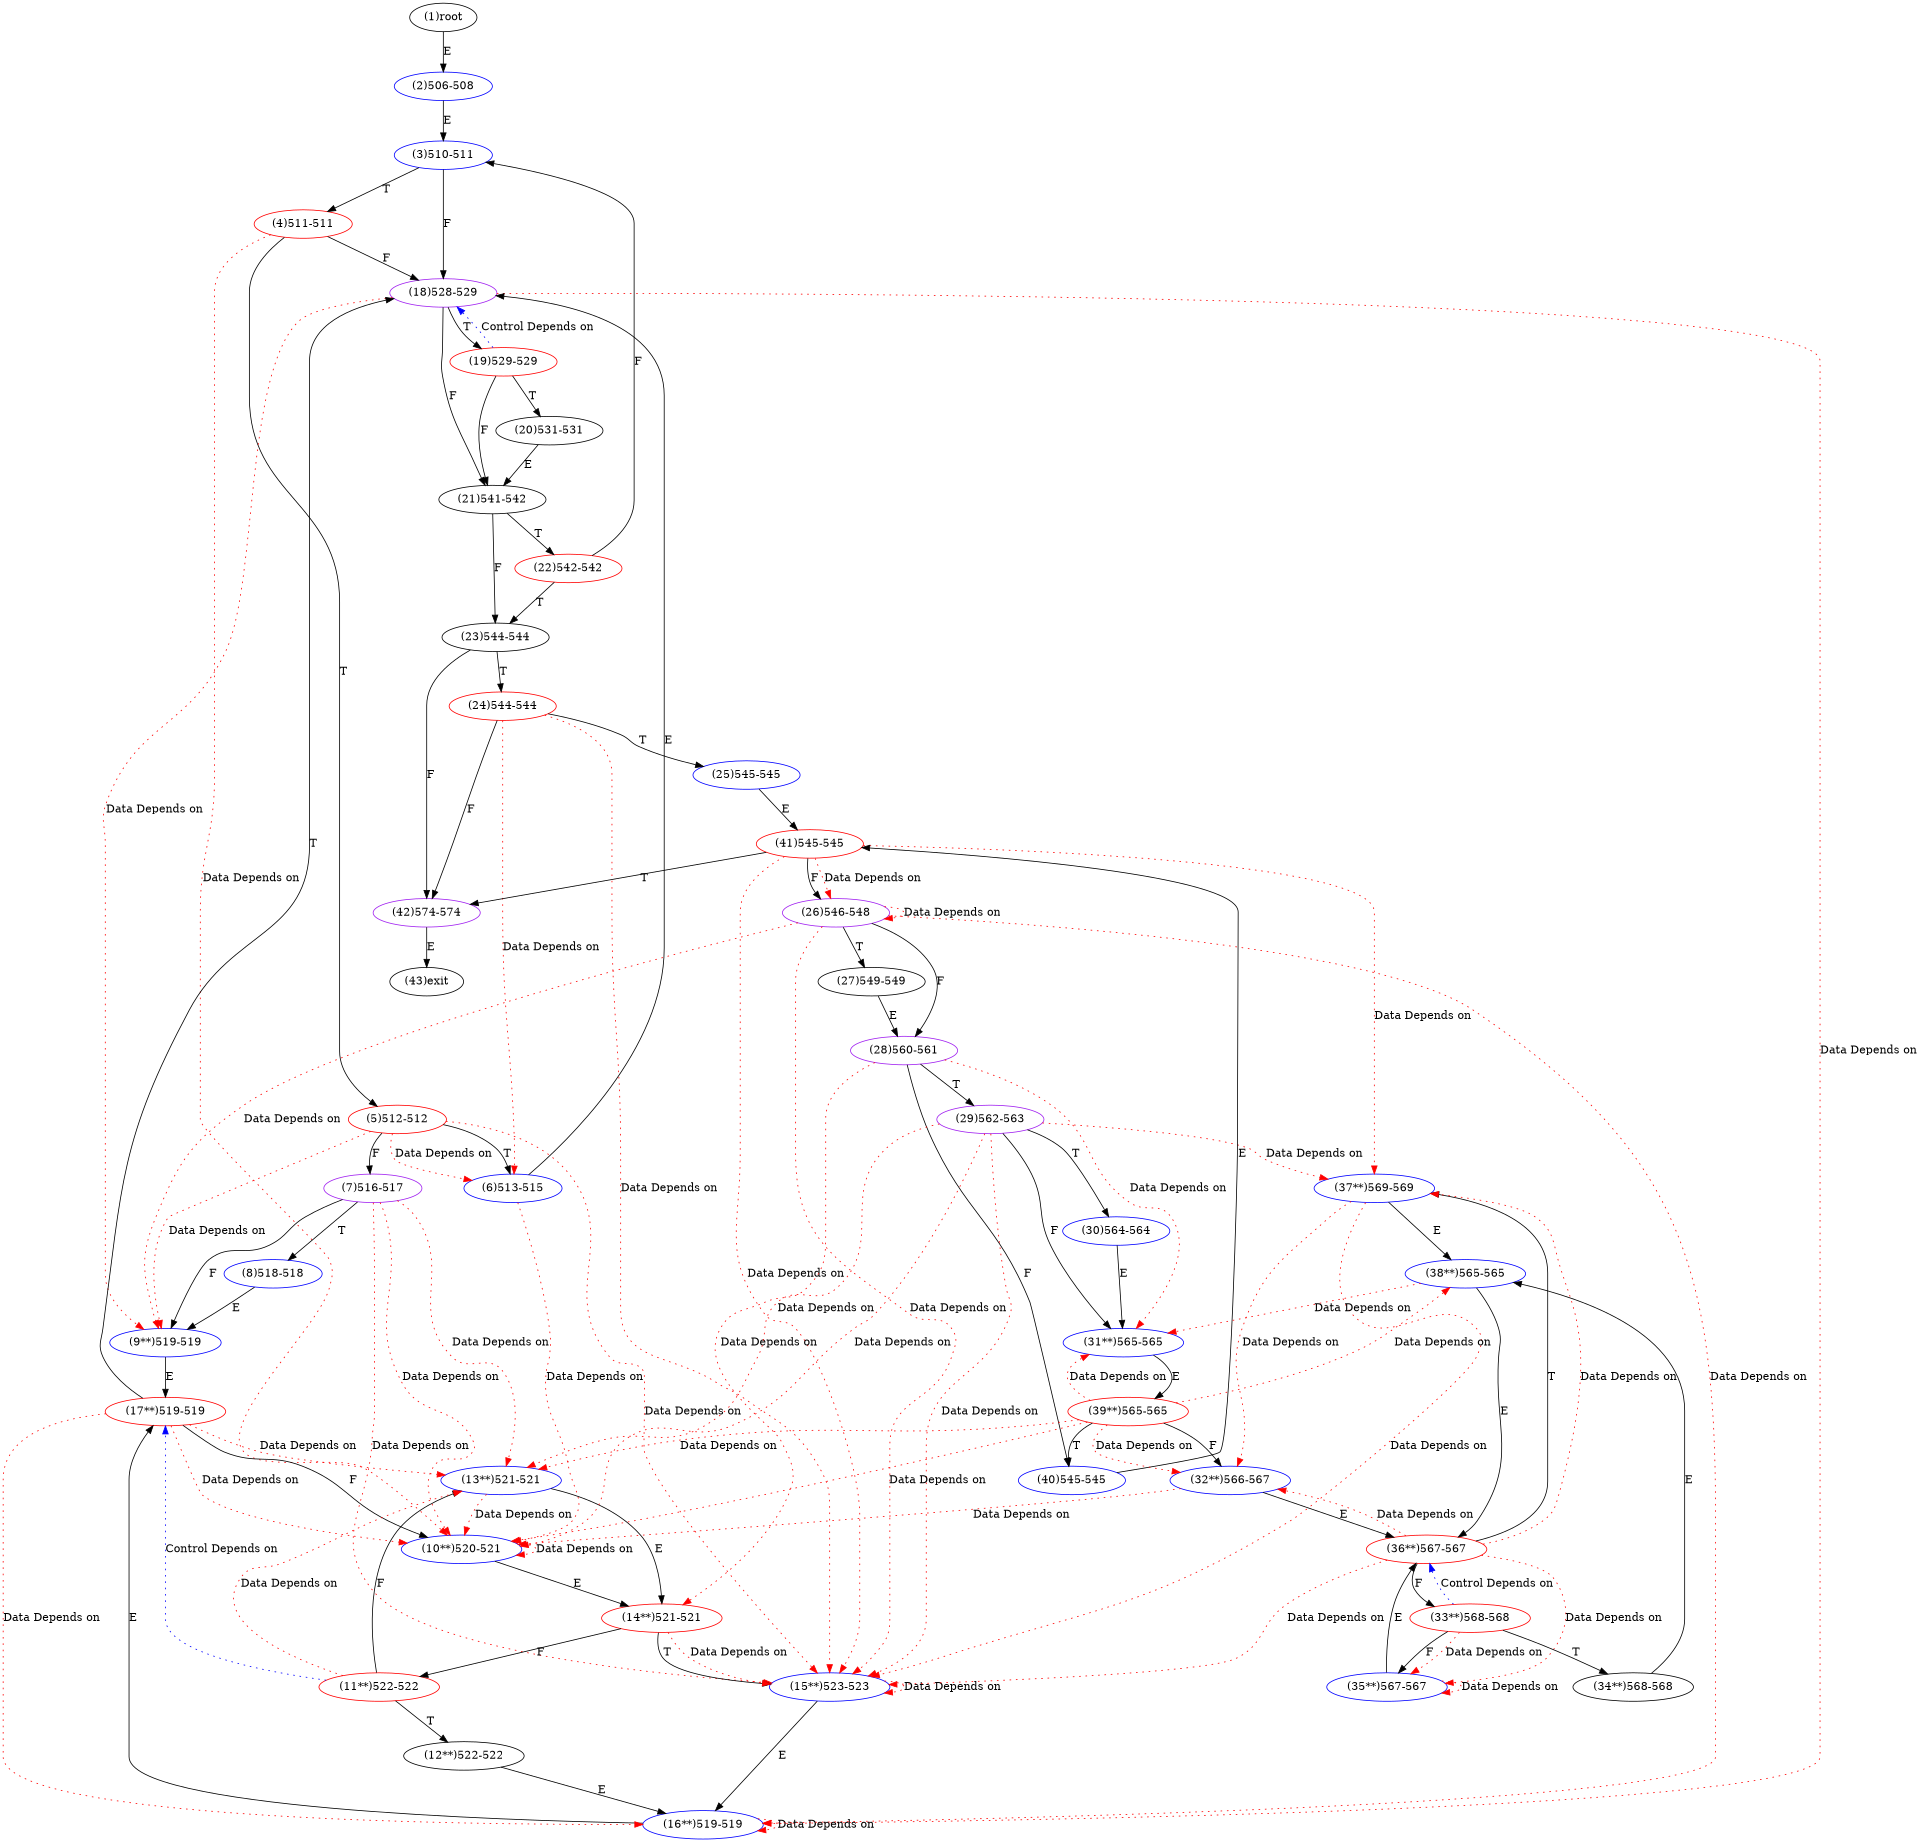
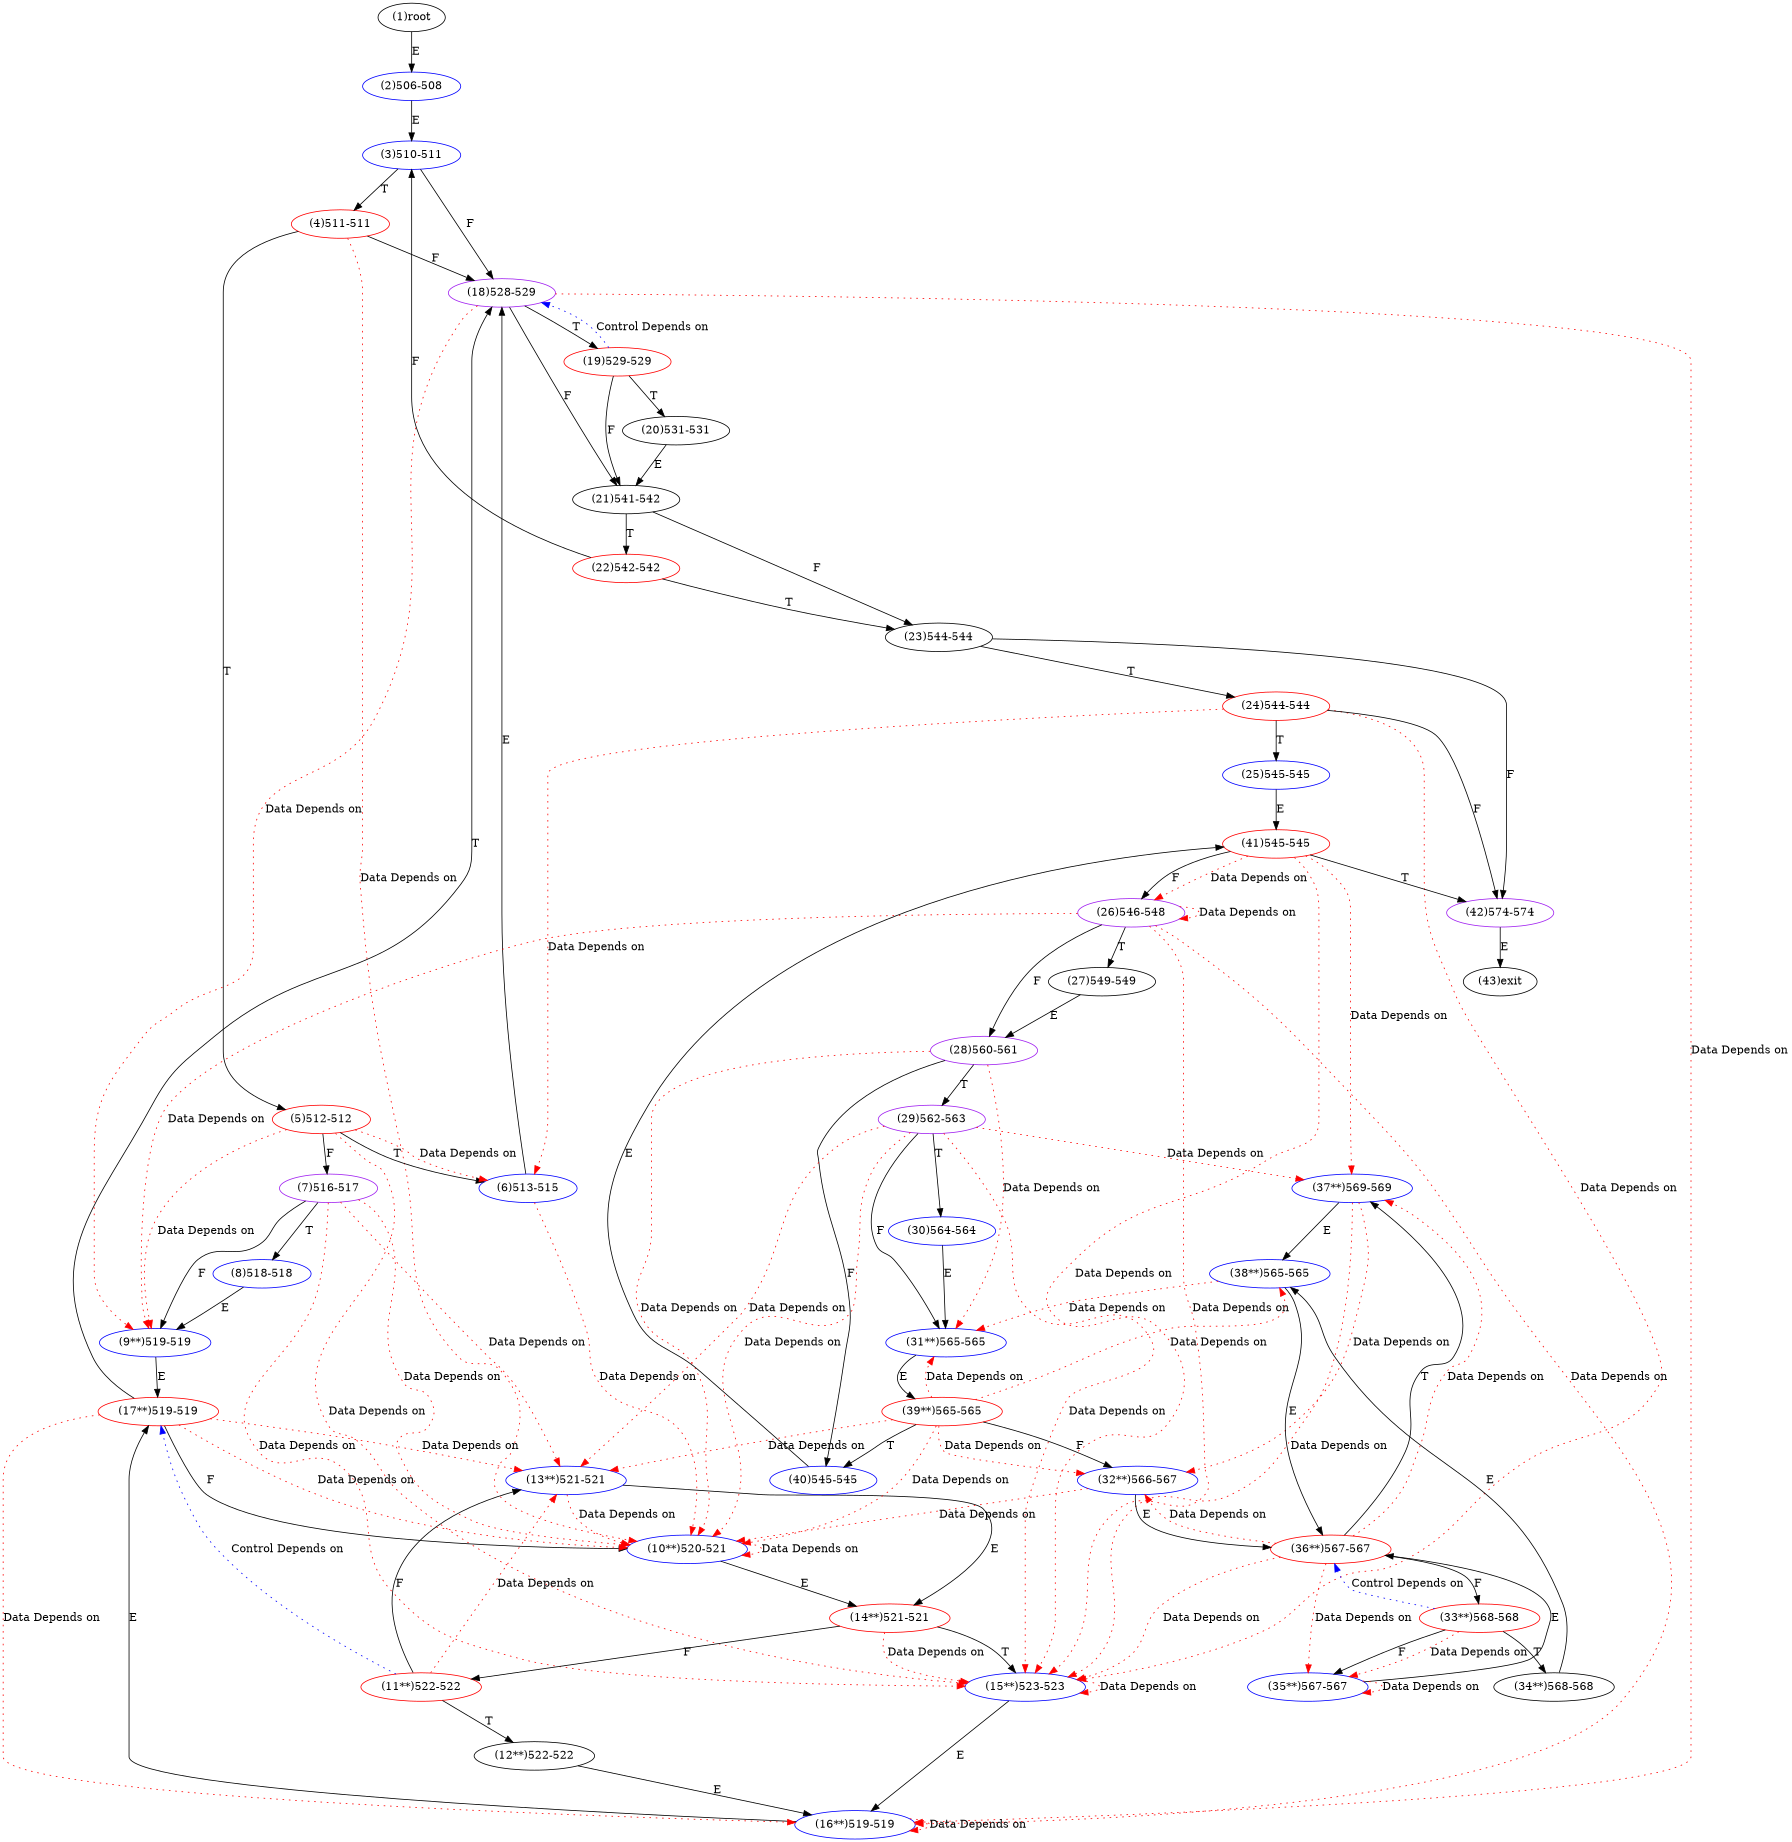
(724, 1324) -> (652, 1189)
